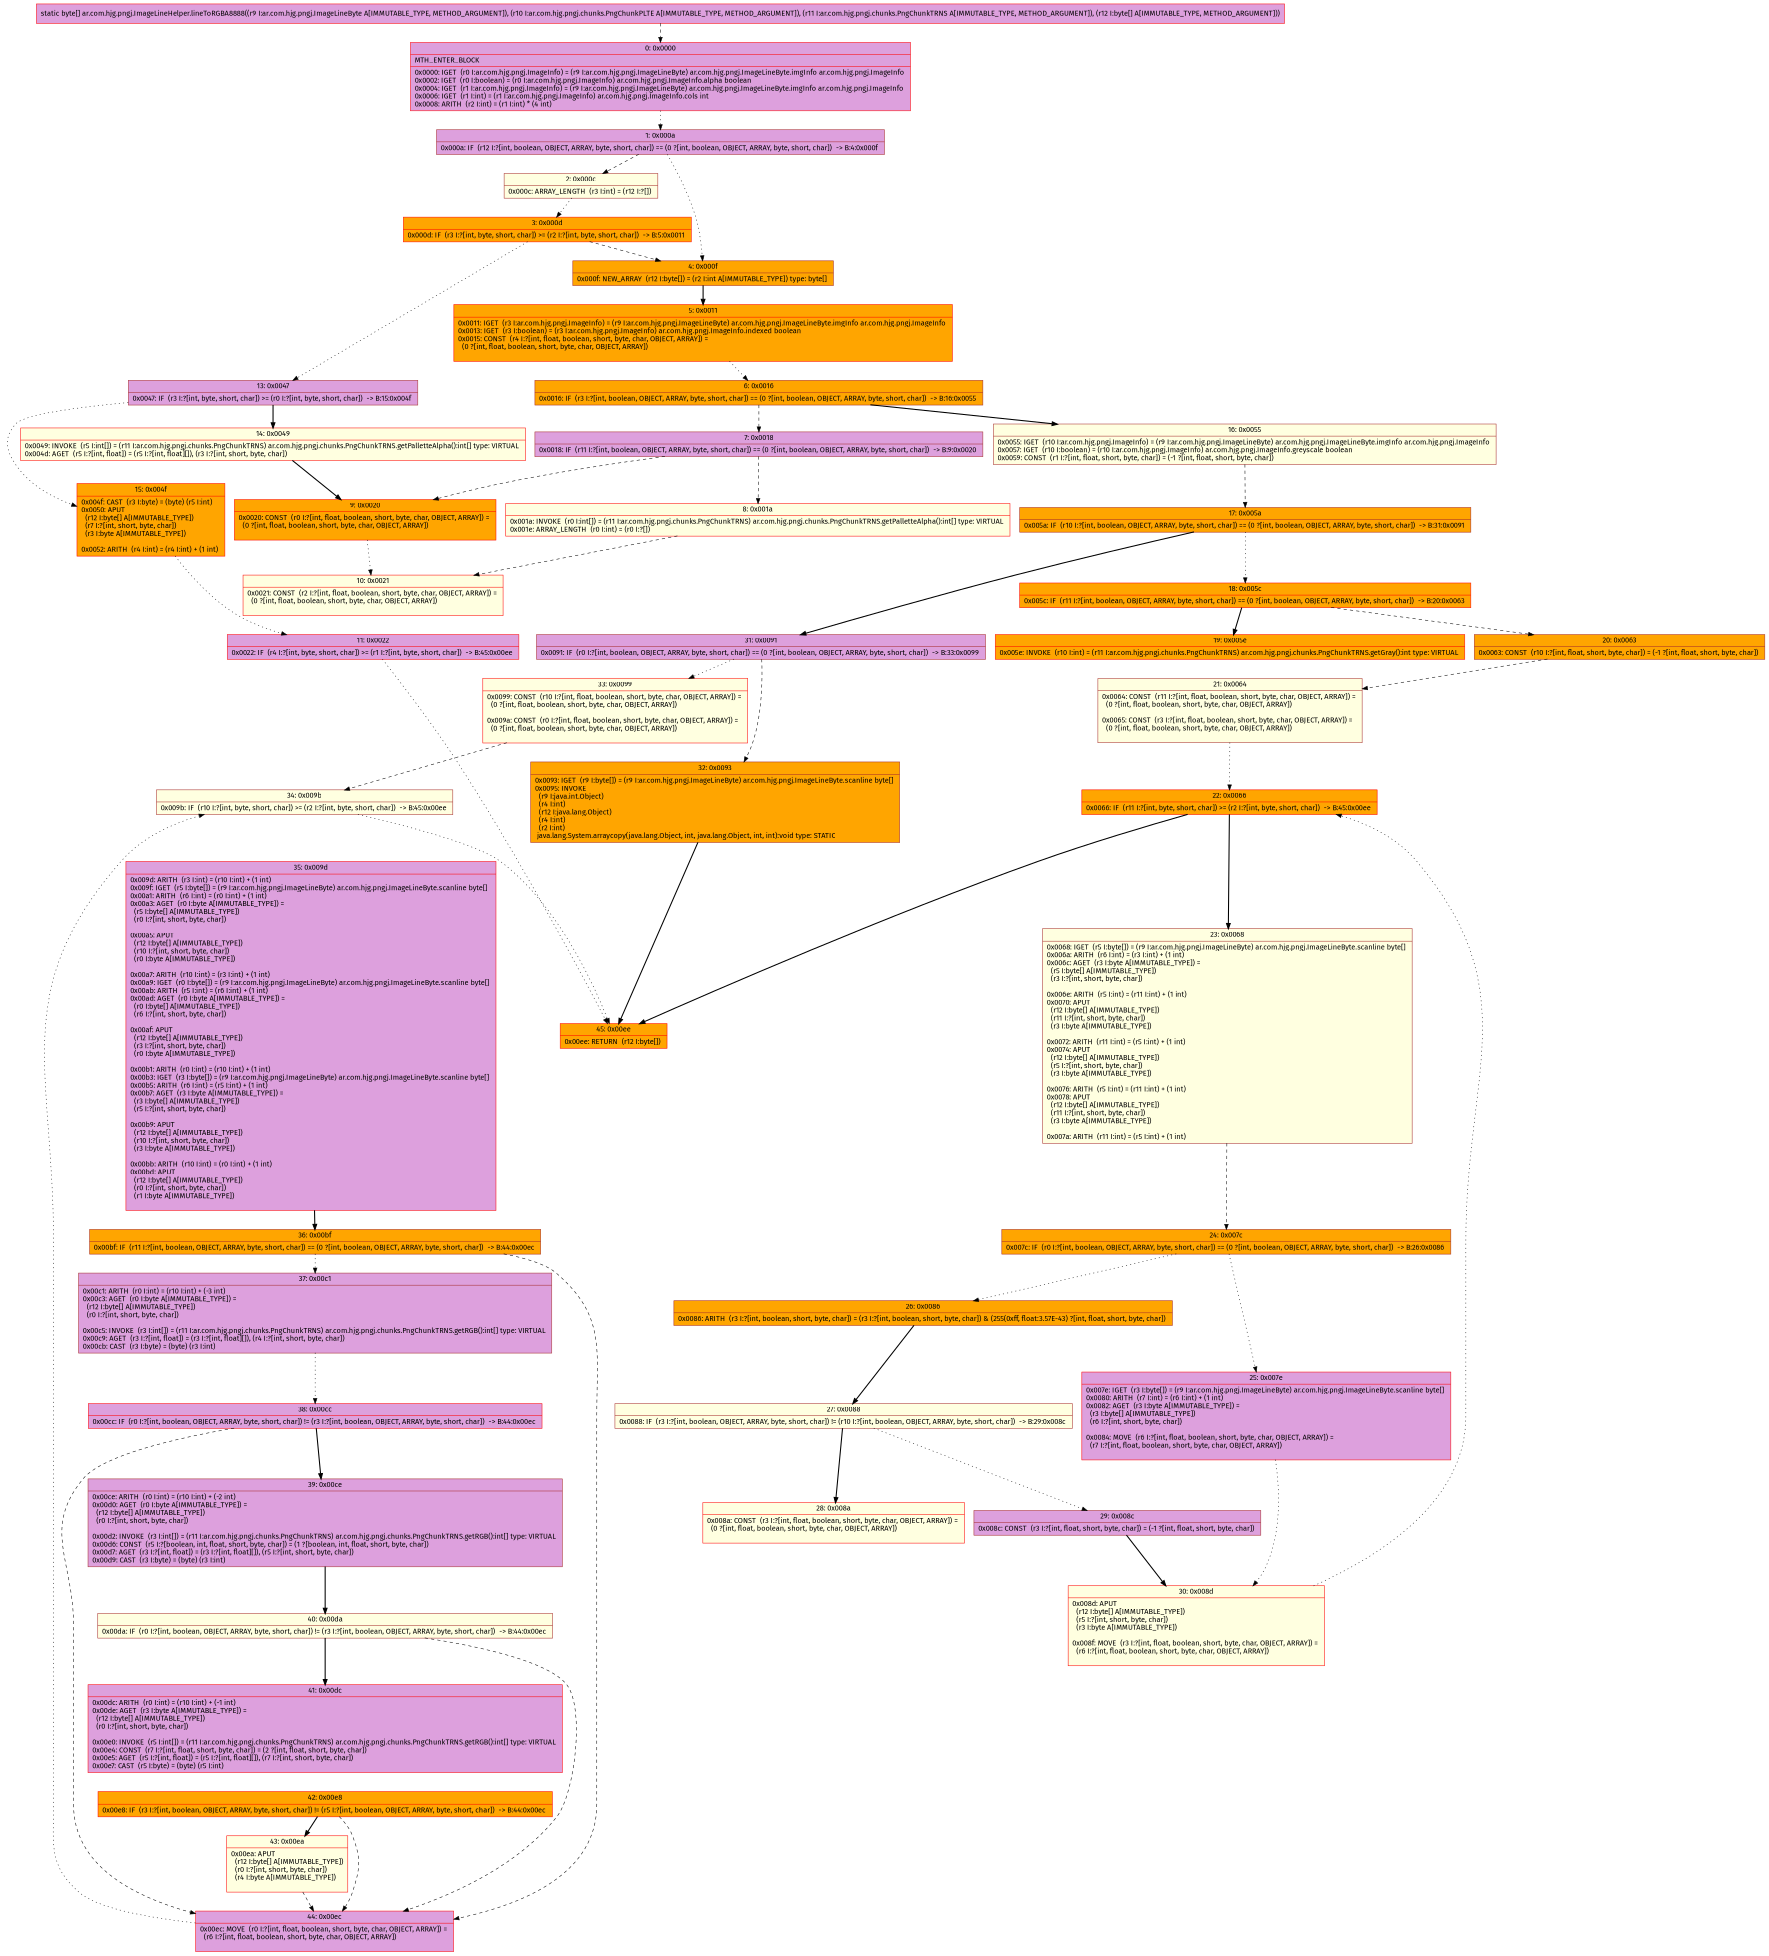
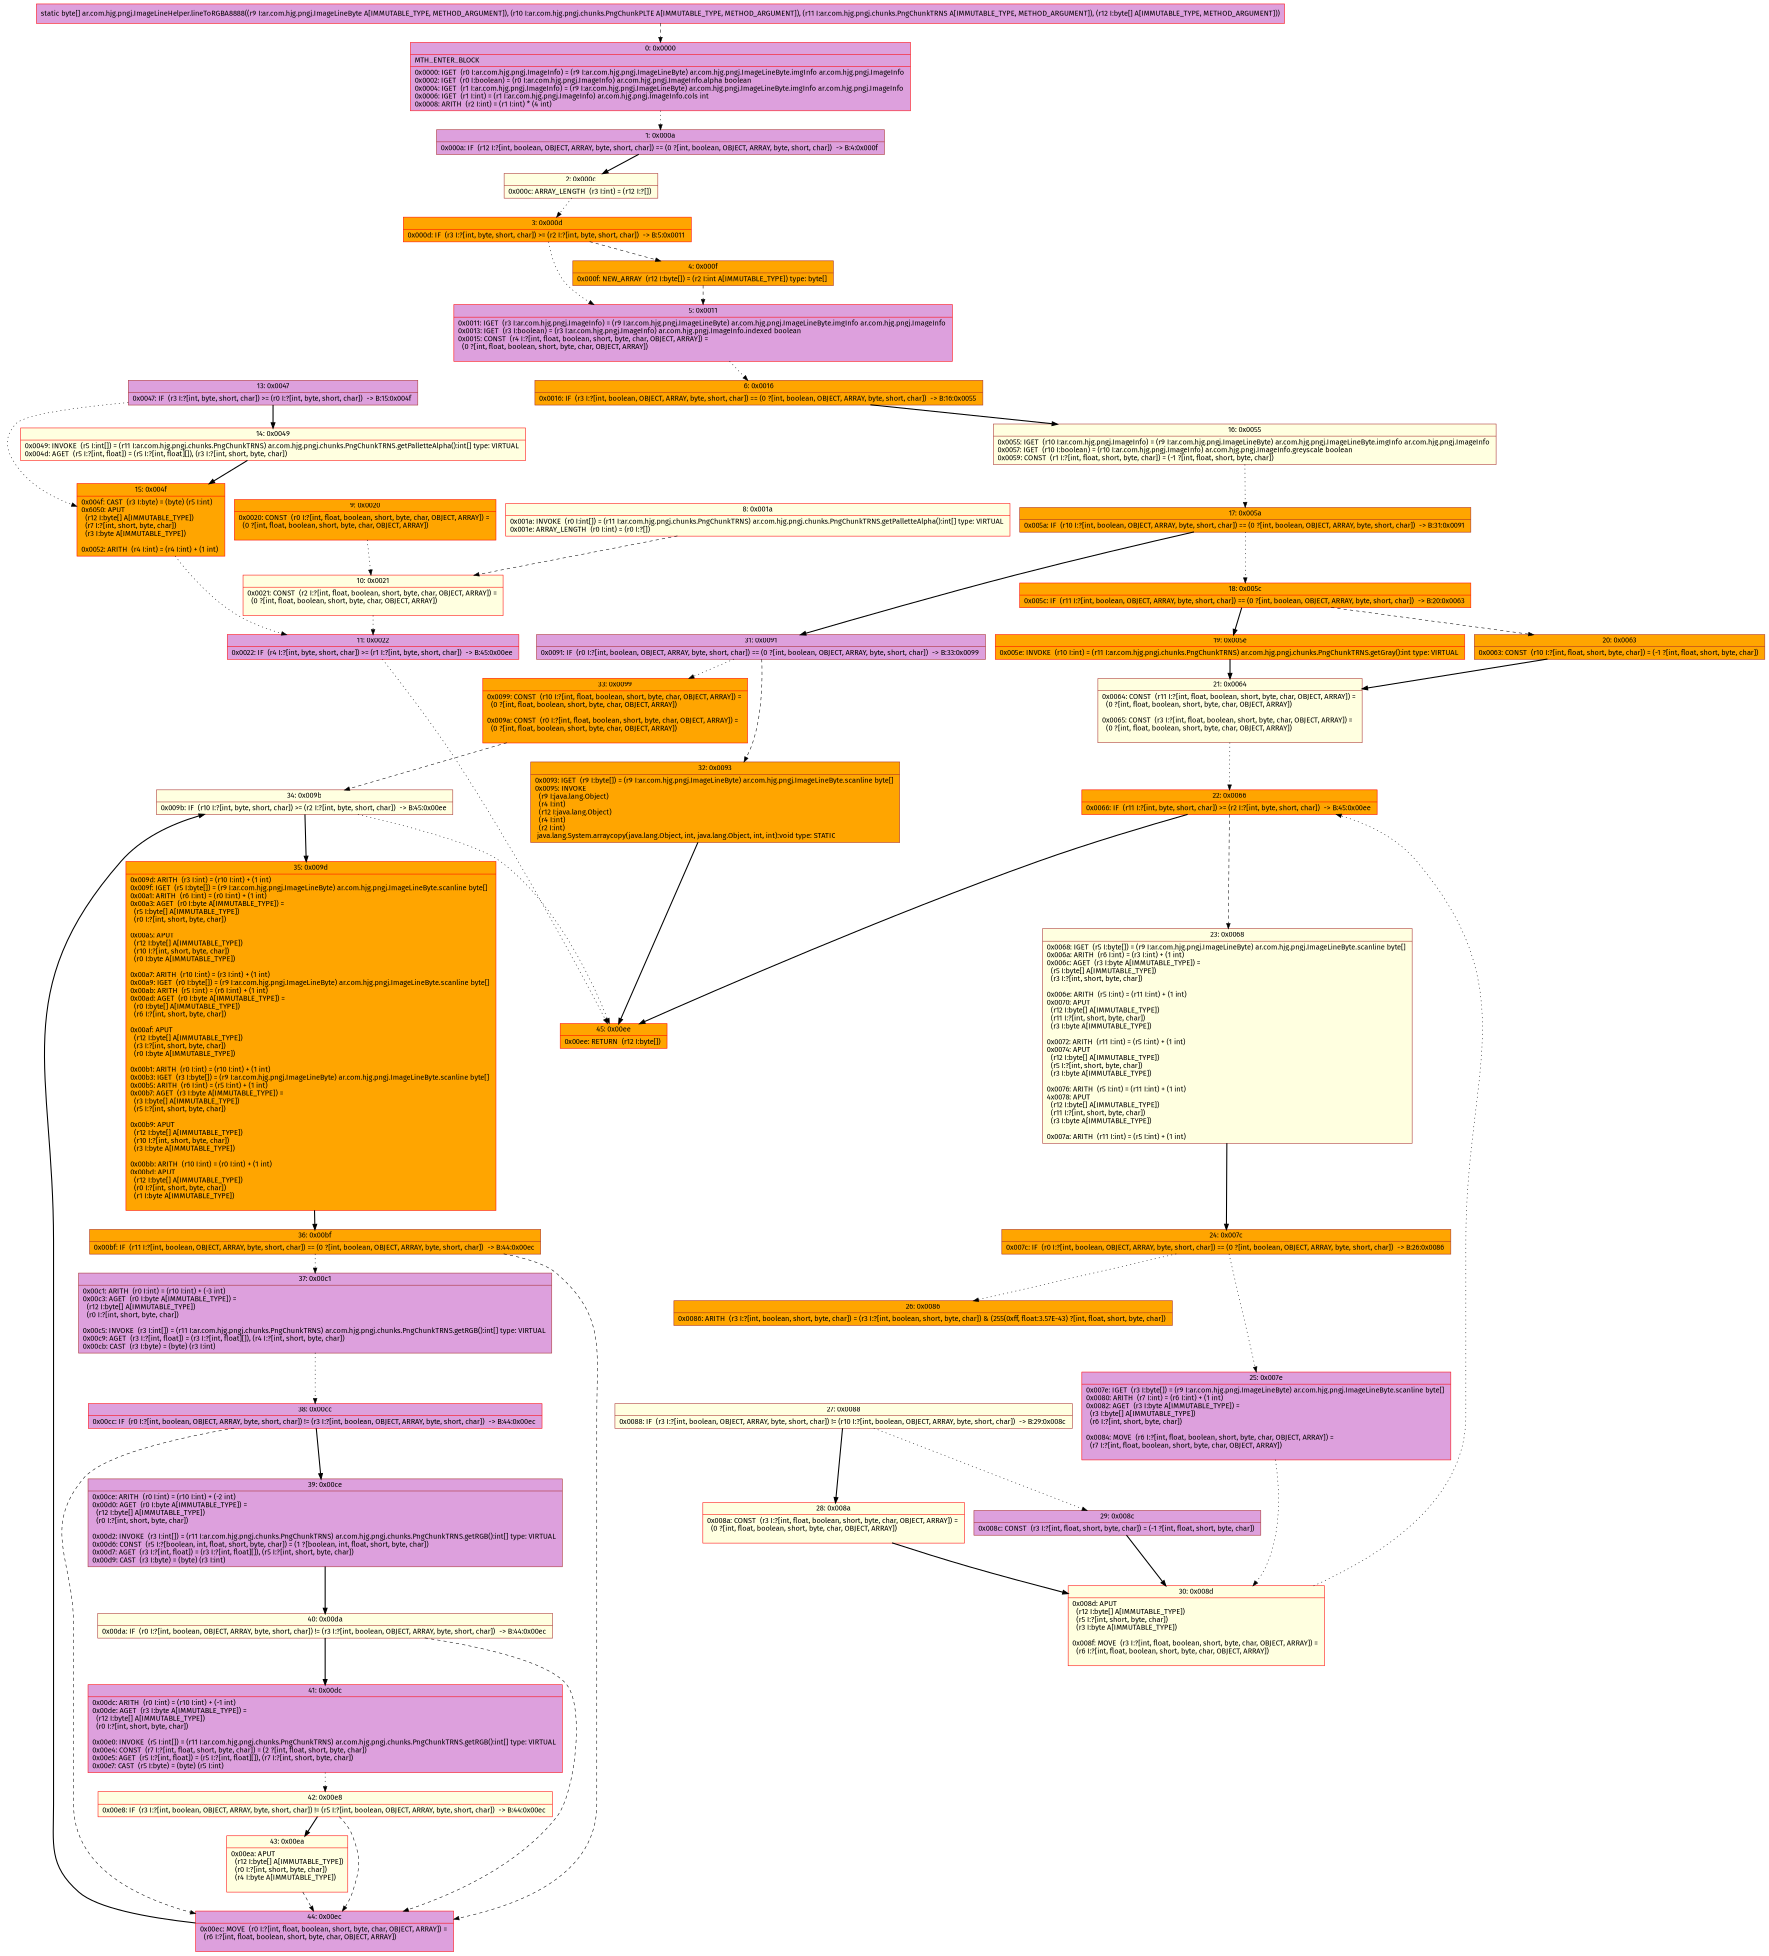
(623, 163) -> (623, 163)
(691, 203) -> none
(703, 292) -> (703, 292)
(412, 310) -> (561, 277)
(703, 333) -> (703, 333)
(759, 444) -> none
(315, 478) -> (231, 471)
(1245, 483) -> (1245, 483)
(105, 510) -> (105, 510)
none -> (373, 622)
none -> (1230, 666)
(1457, 674) -> (1457, 674)
(615, 711) -> (615, 711)
(569, 796) -> (572, 796)
none -> (306, 835)
(1229, 869) -> (1229, 869)
(311, 1036) -> (311, 1036)
(1071, 1097) -> (1071, 1097)
(1227, 1184) -> (1227, 1184)
(885, 1362) -> none
(54, 1386) -> (54, 1386)
none -> (977, 1569)
none -> (325, 1779)
(325, 1804) -> (325, 1804)
